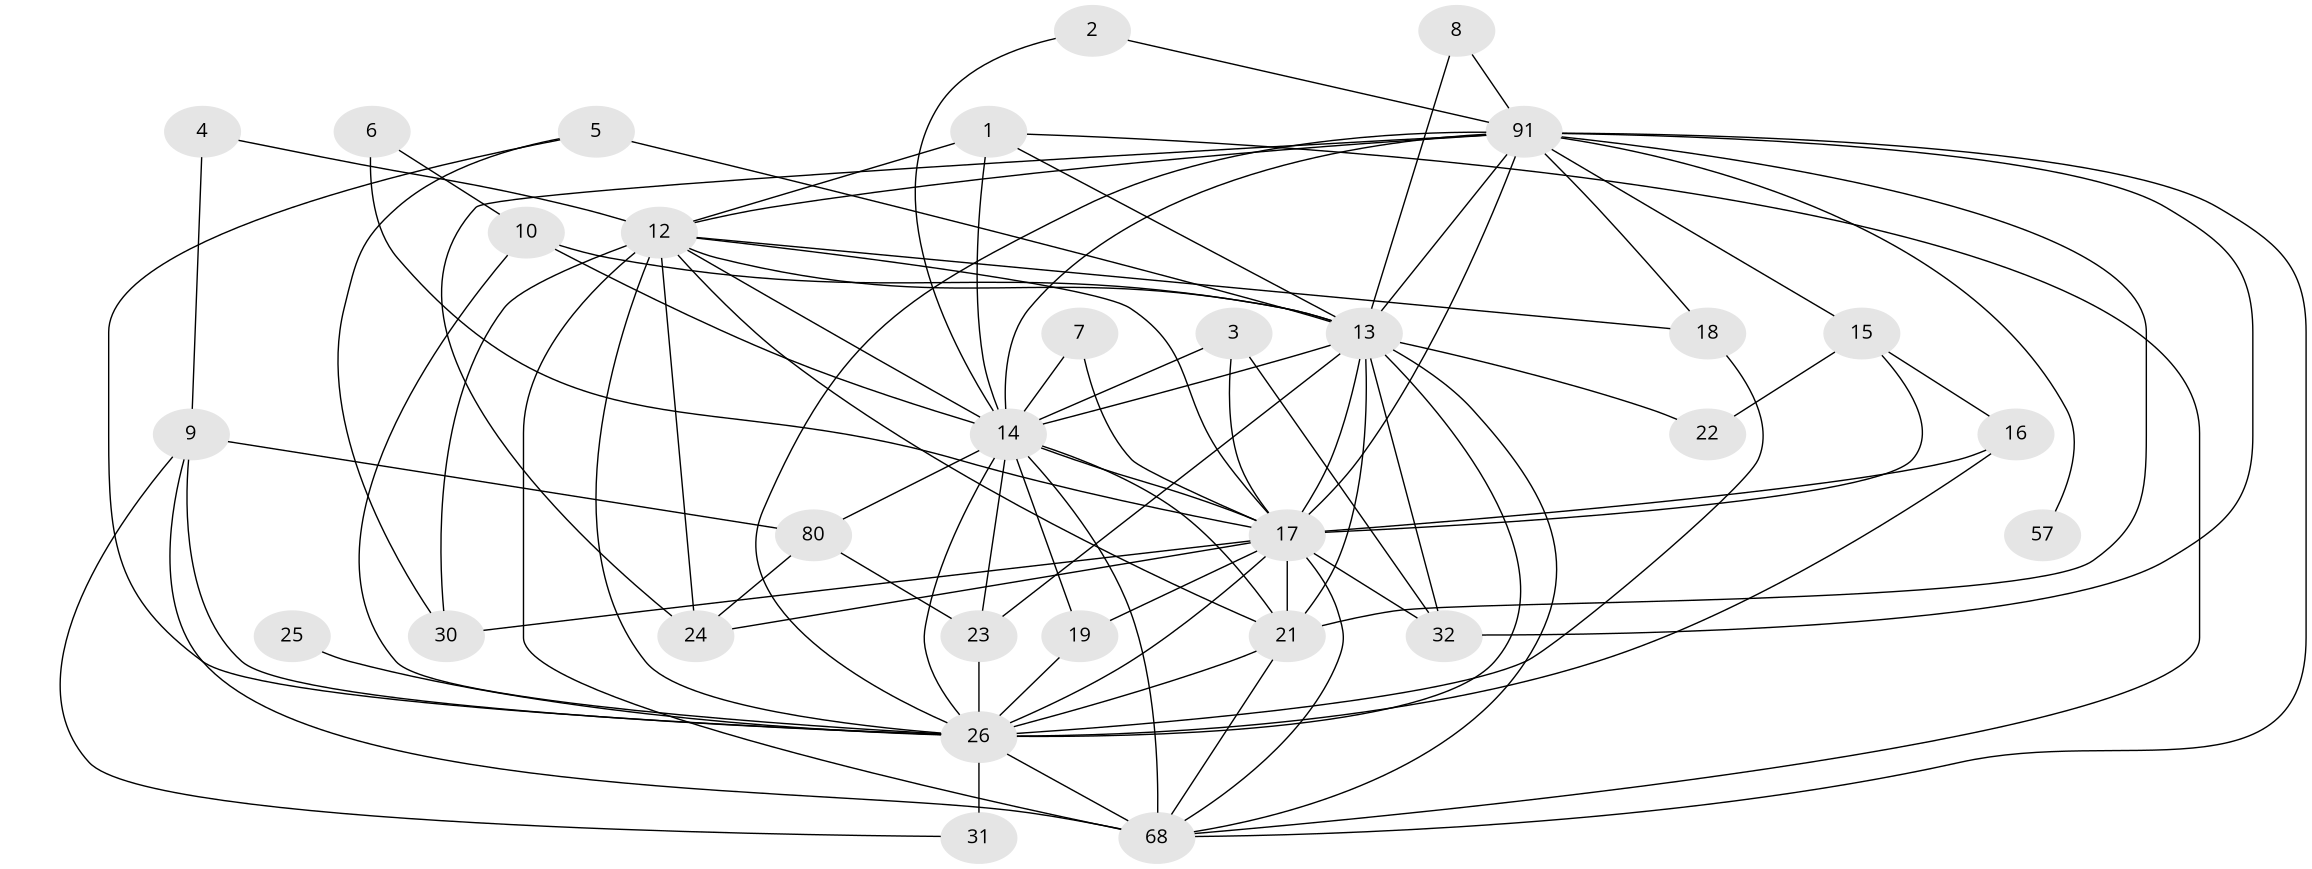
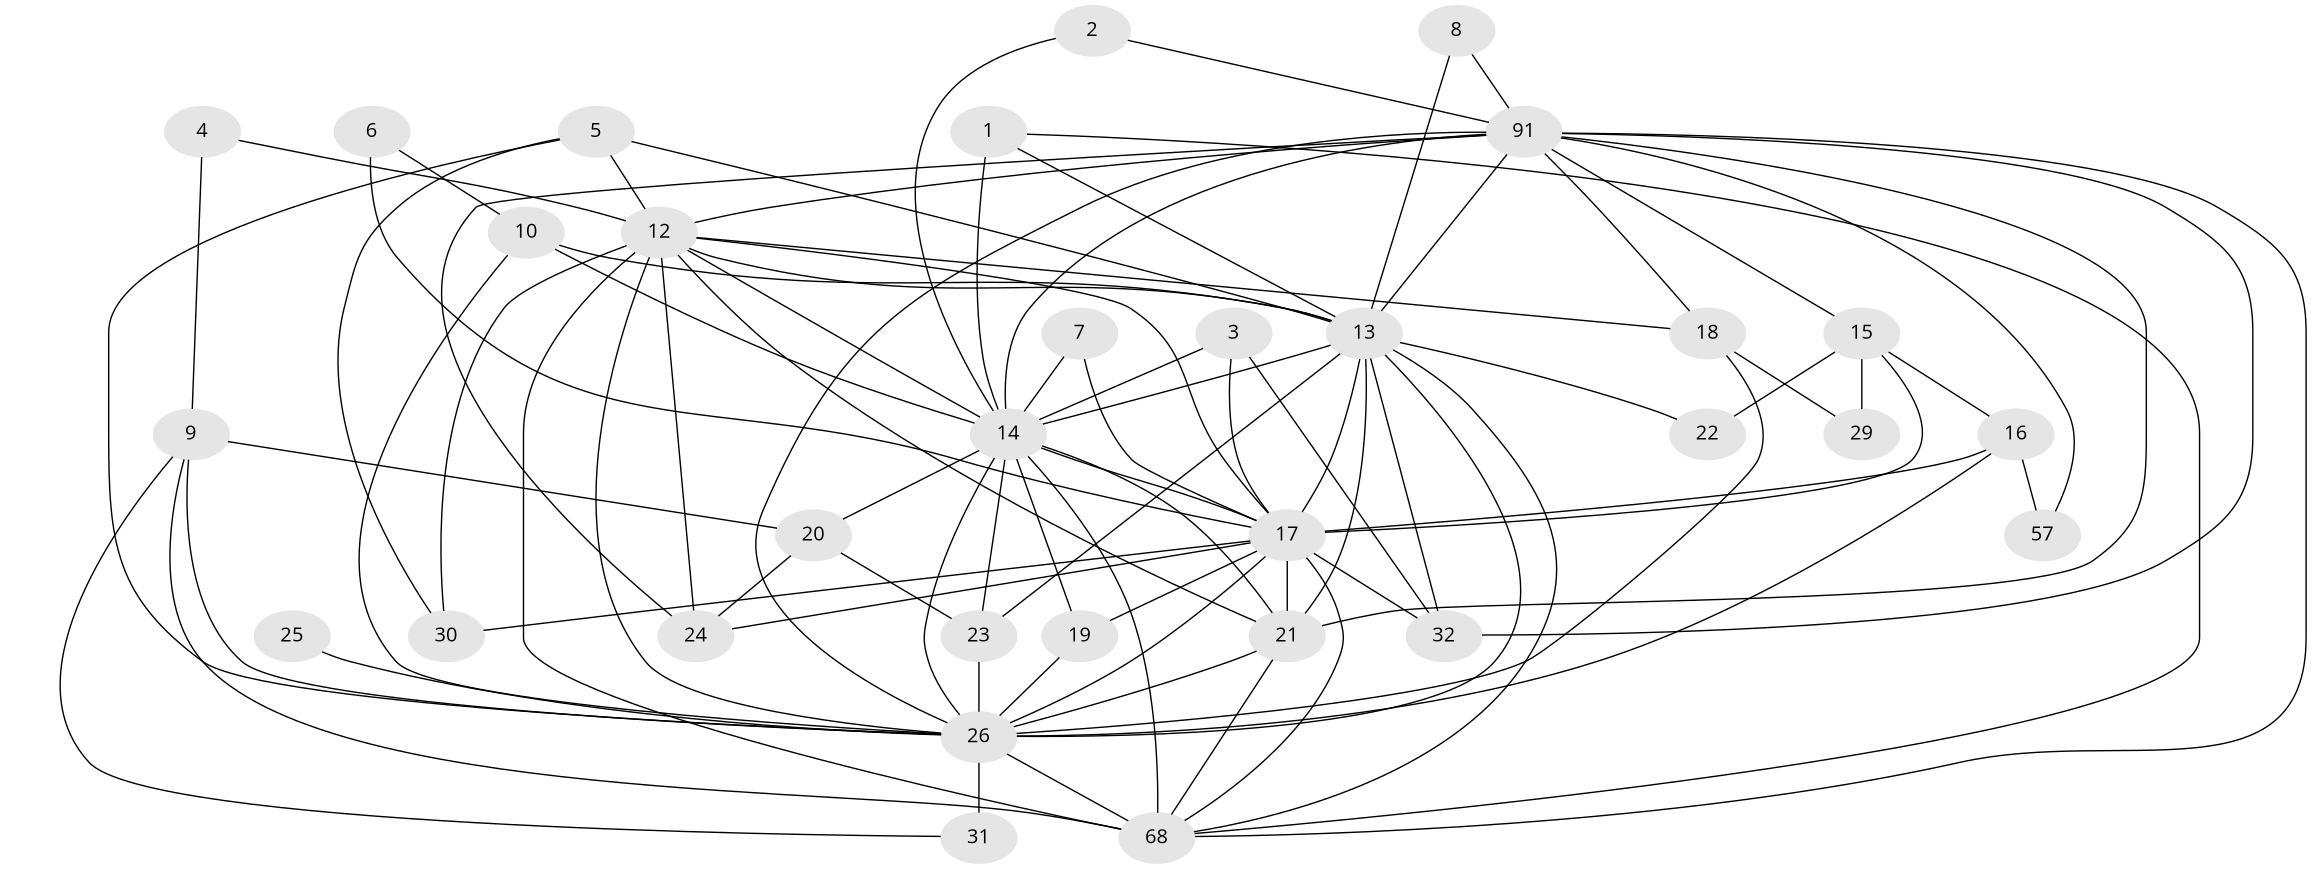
(791, 192) -> (626, 180)
(1434, 337) -> none
none -> (1862, 434)
none -> (2029, 485)
(814, 535) -> (814, 535)
